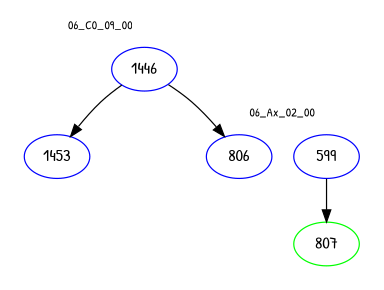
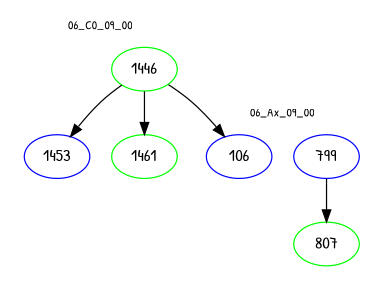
(144, 69) -> (144, 69)
(283, 113) -> (283, 113)
none -> (144, 157)
(239, 157) -> (239, 157)
(327, 157) -> (327, 157)
